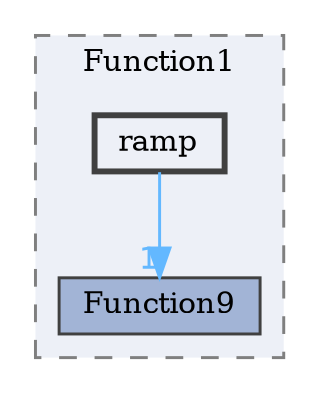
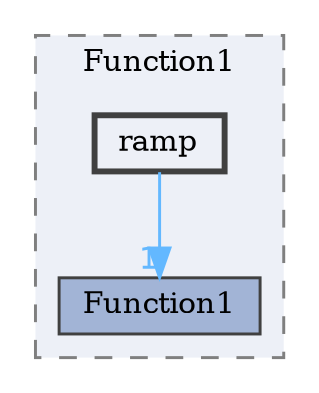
(160, 306) -> (160, 306)
